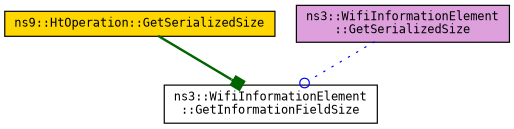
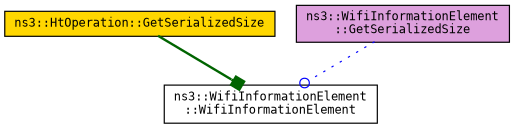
(140, 24) -> (140, 24)
(271, 104) -> (271, 104)
